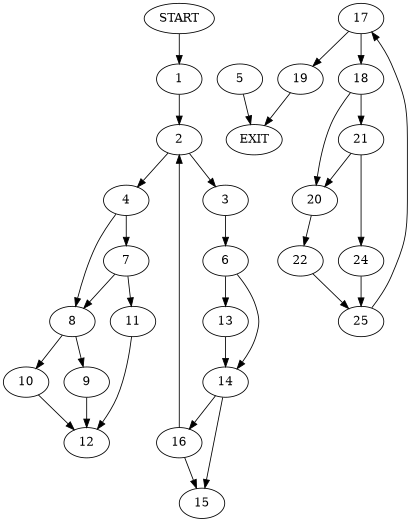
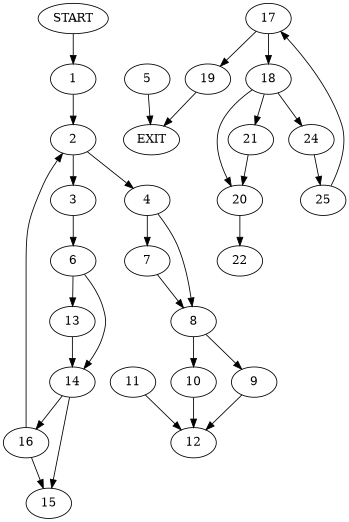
(361, 196) -> (287, 106)
(129, 287) -> none
(328, 288) -> none
